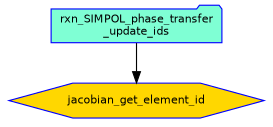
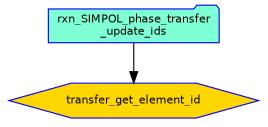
(137, 101) -> (134, 101)
